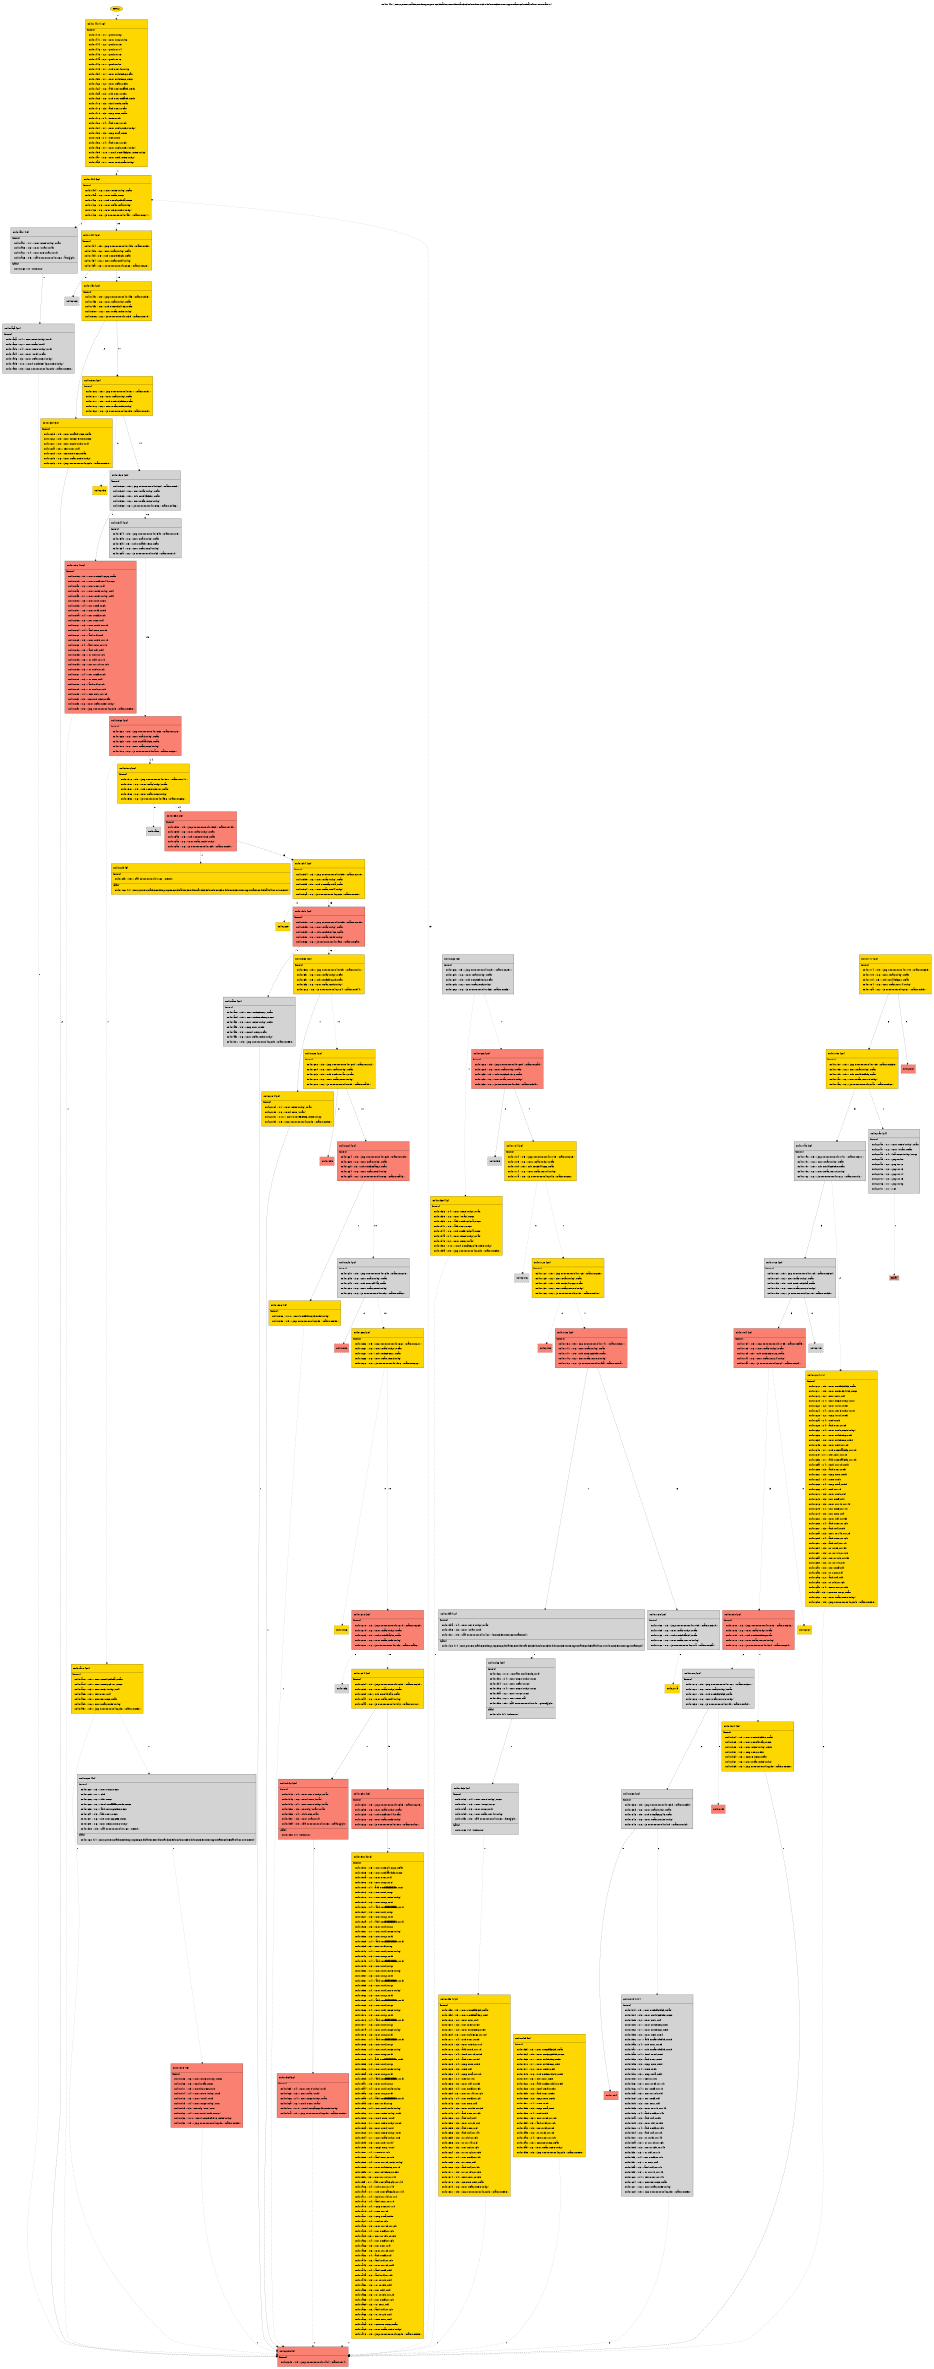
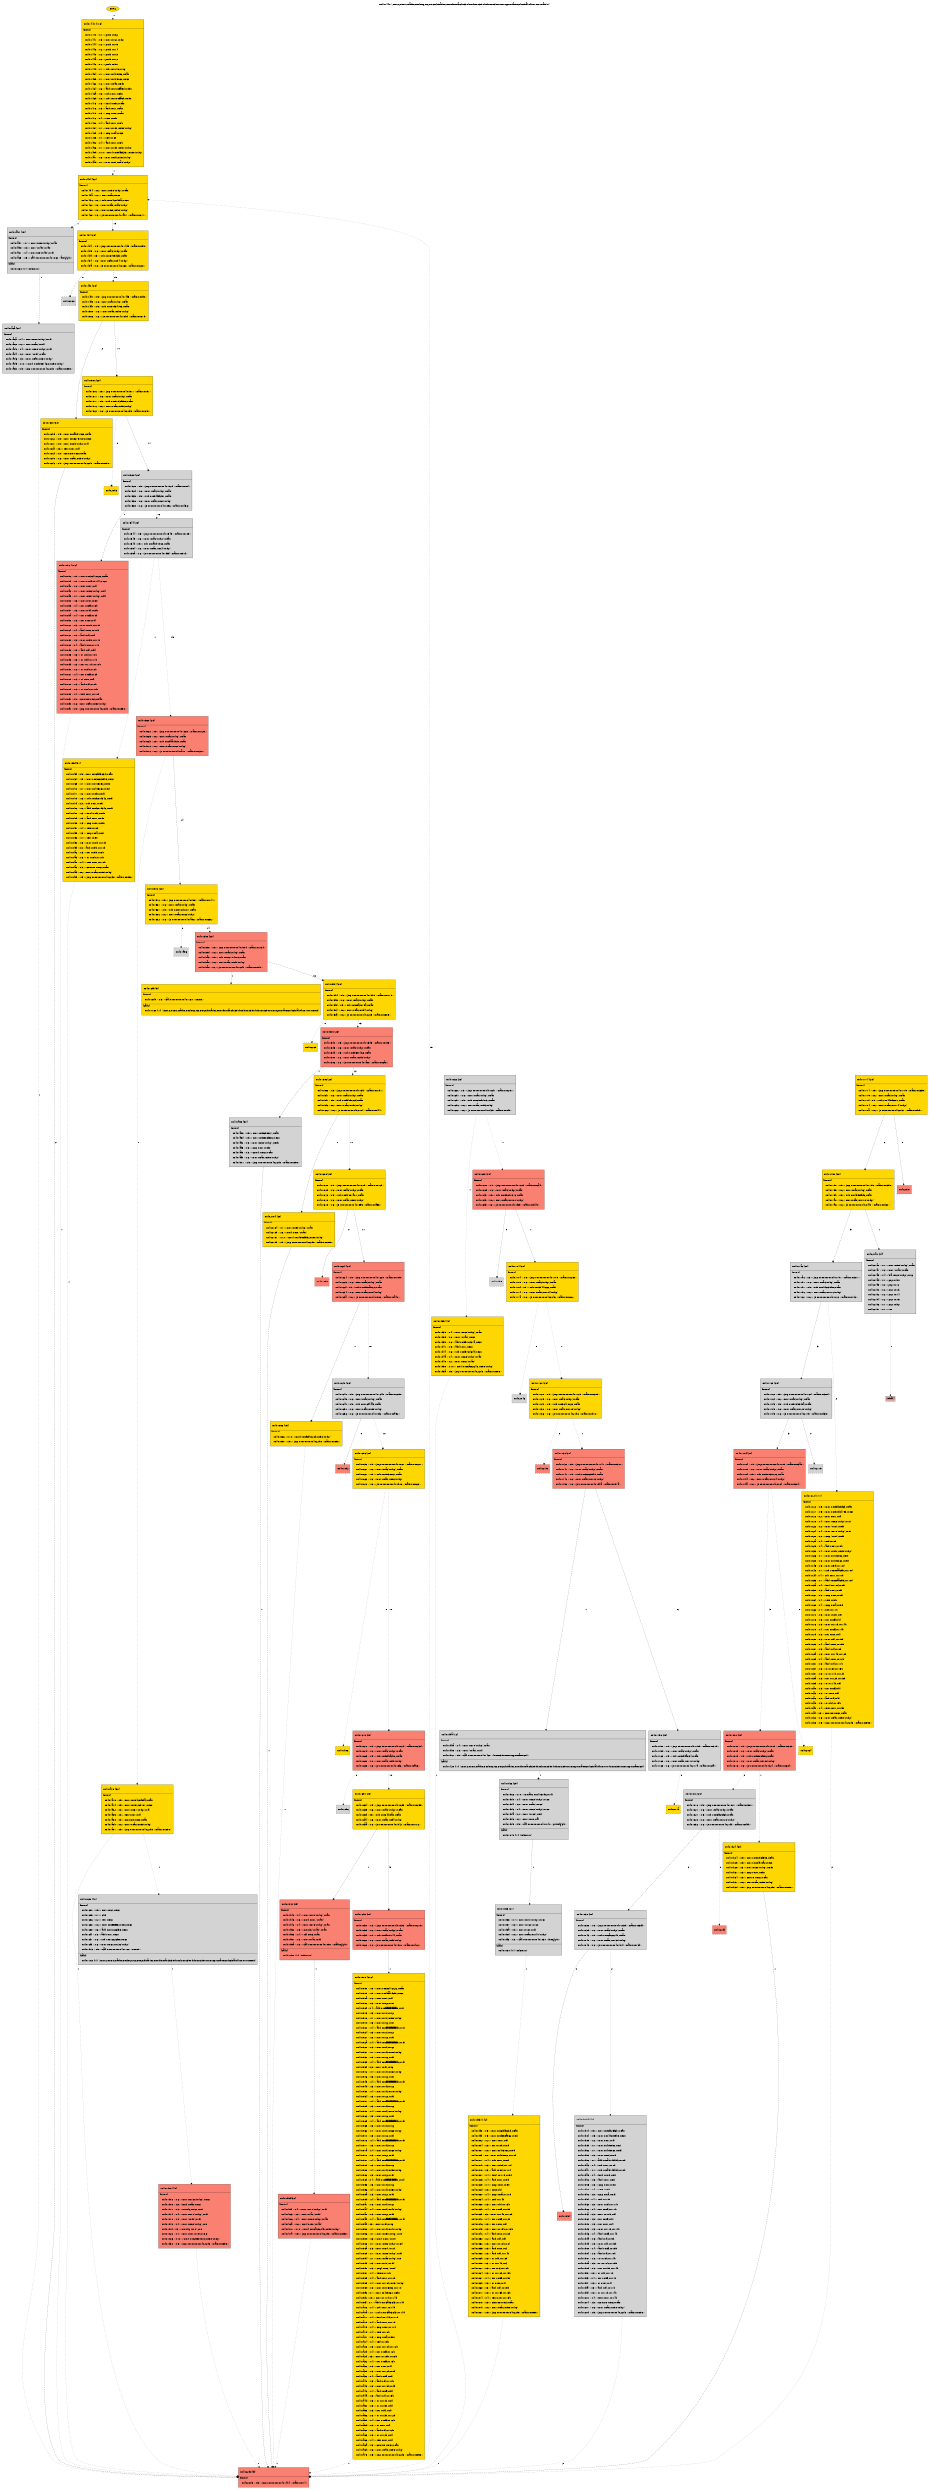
none -> (139, 658)
